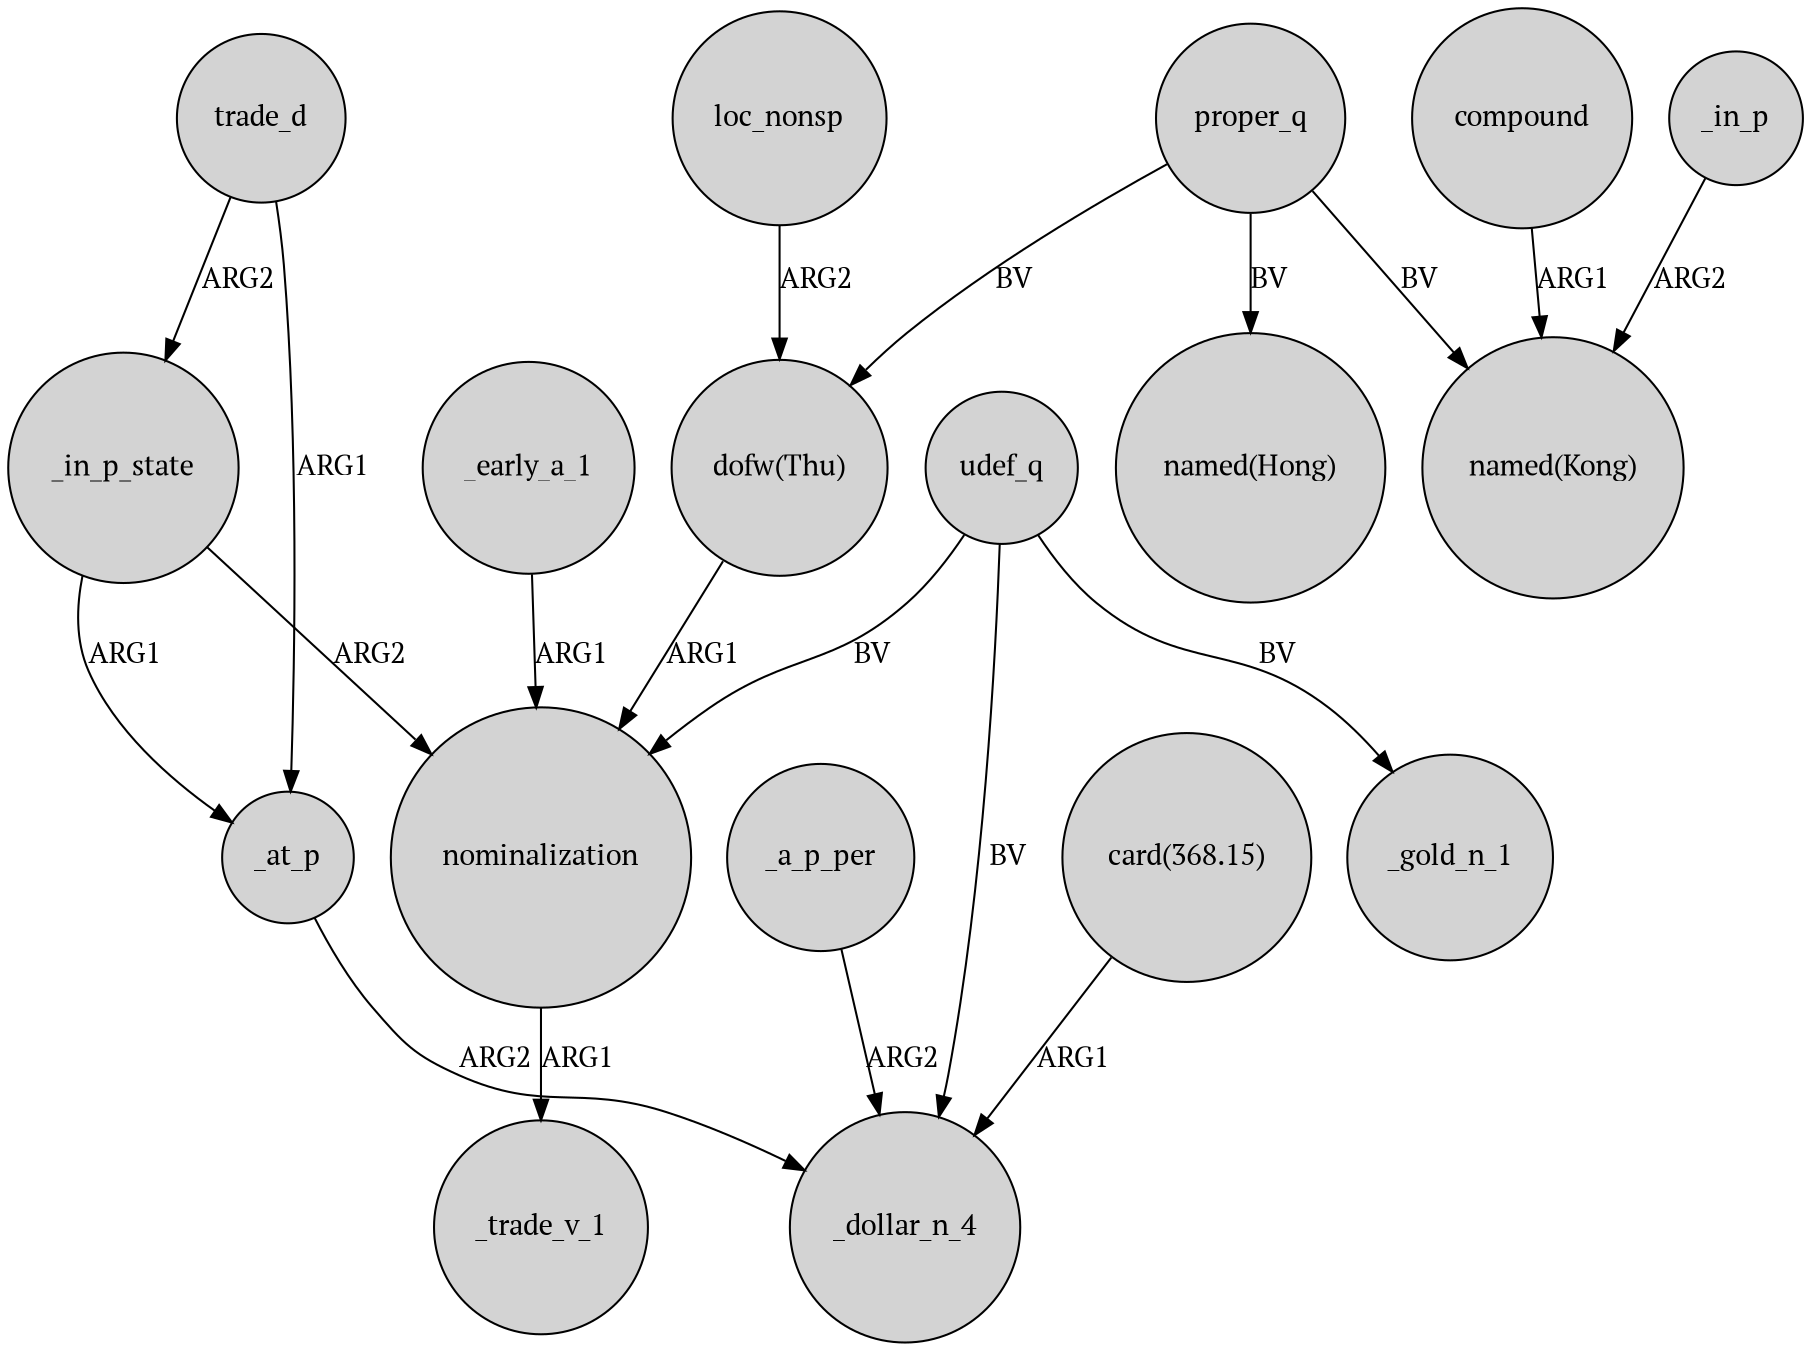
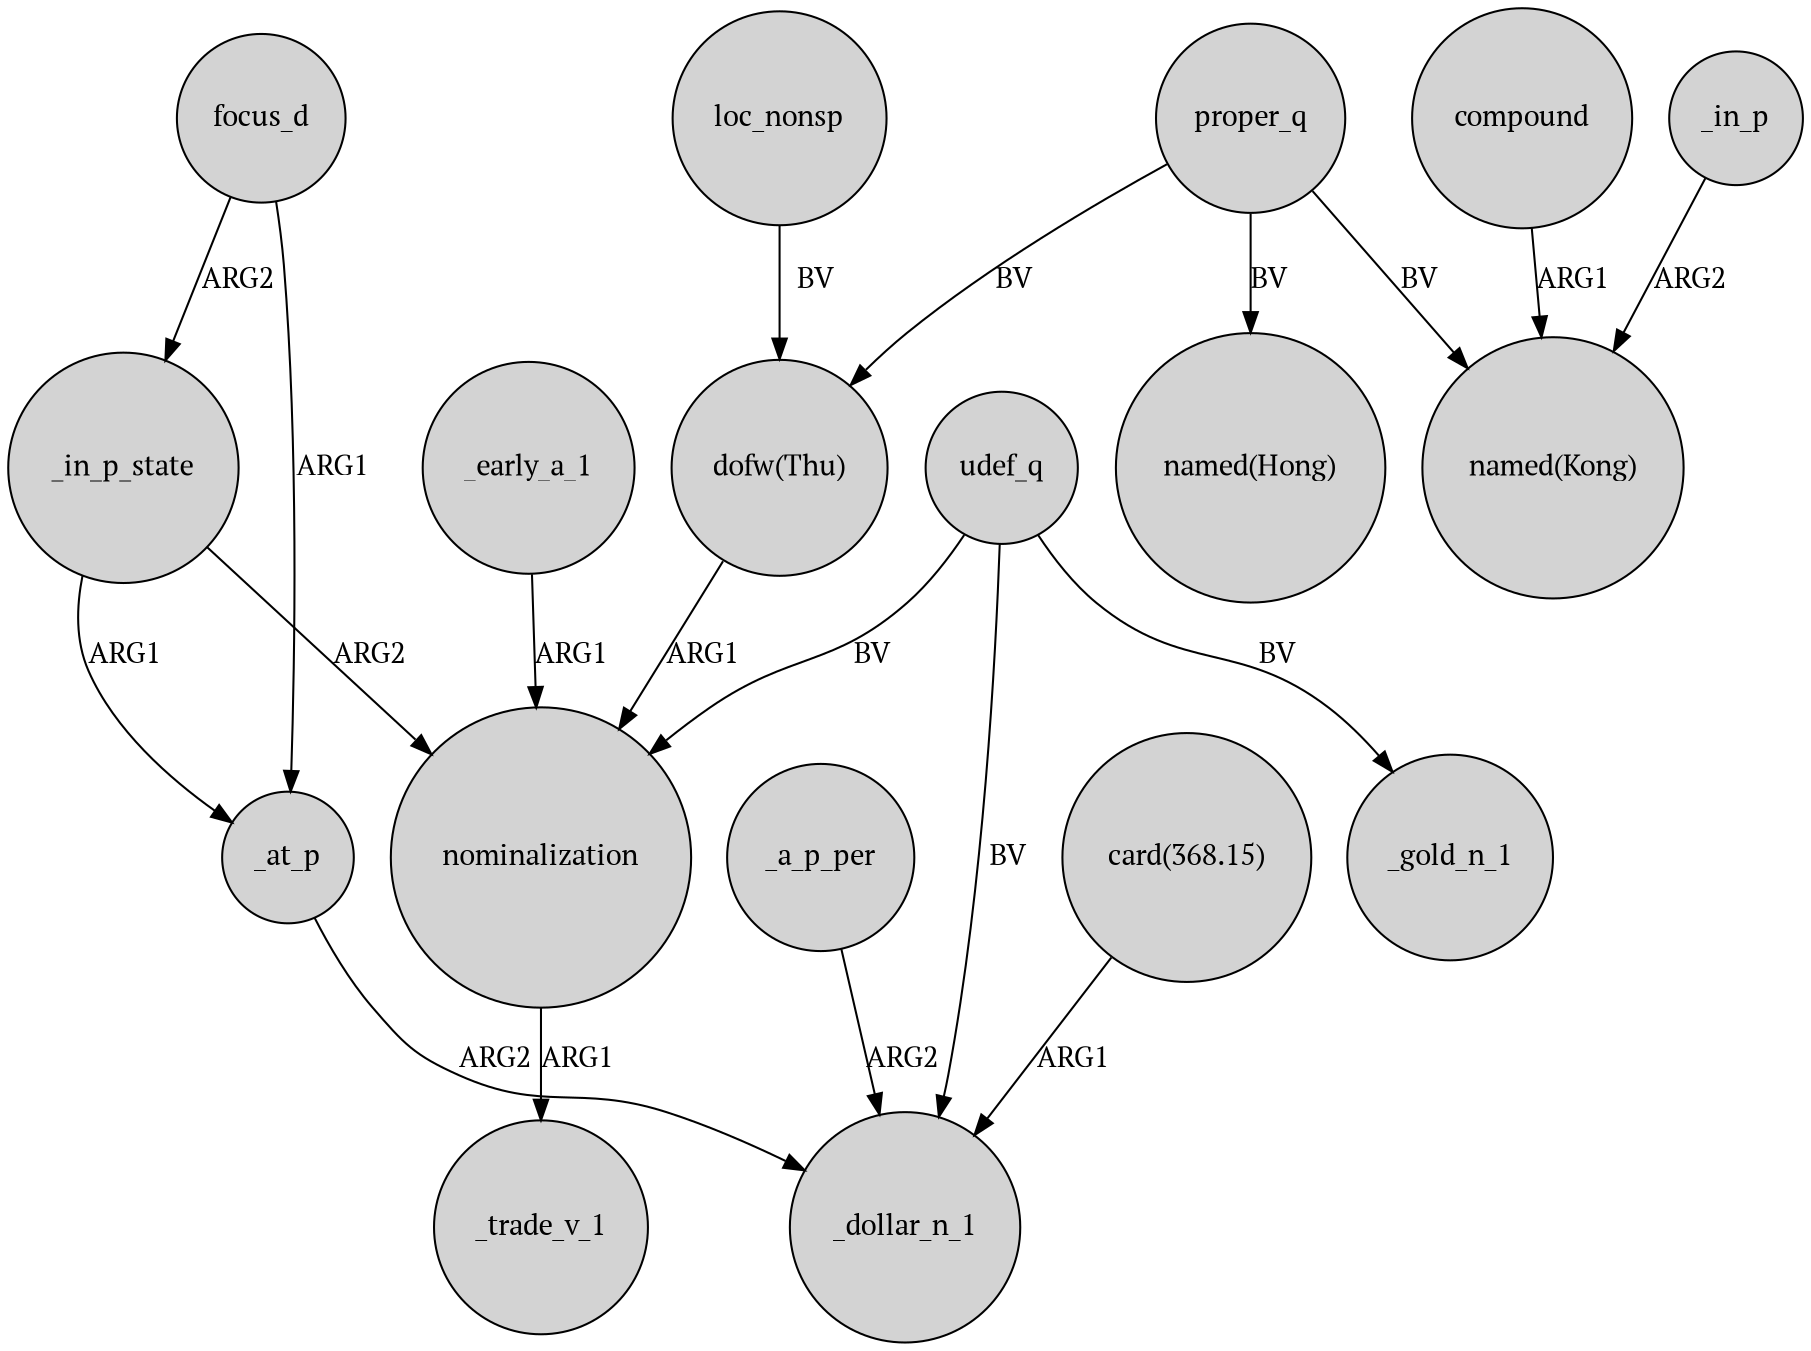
(261, 118) -> (261, 118)
(817, 280) -> (817, 280)
(905, 1227) -> (905, 1227)
